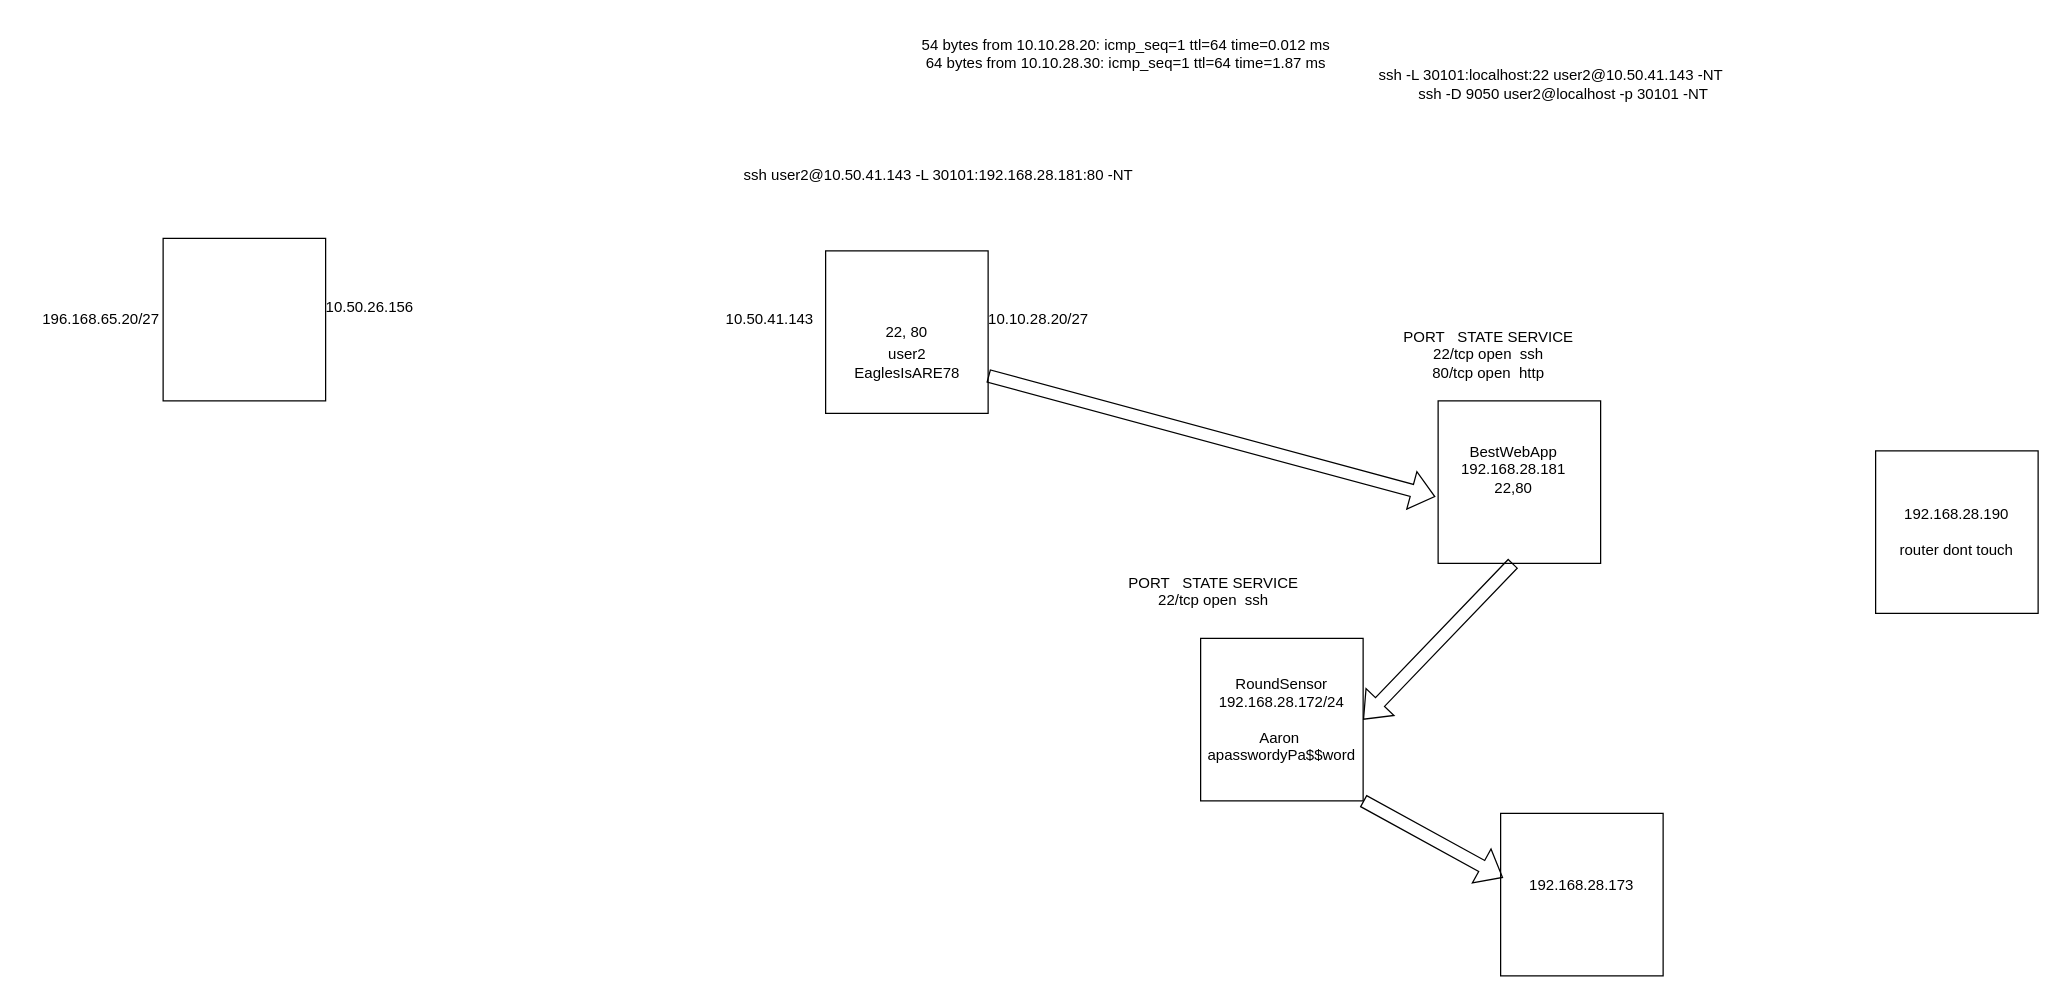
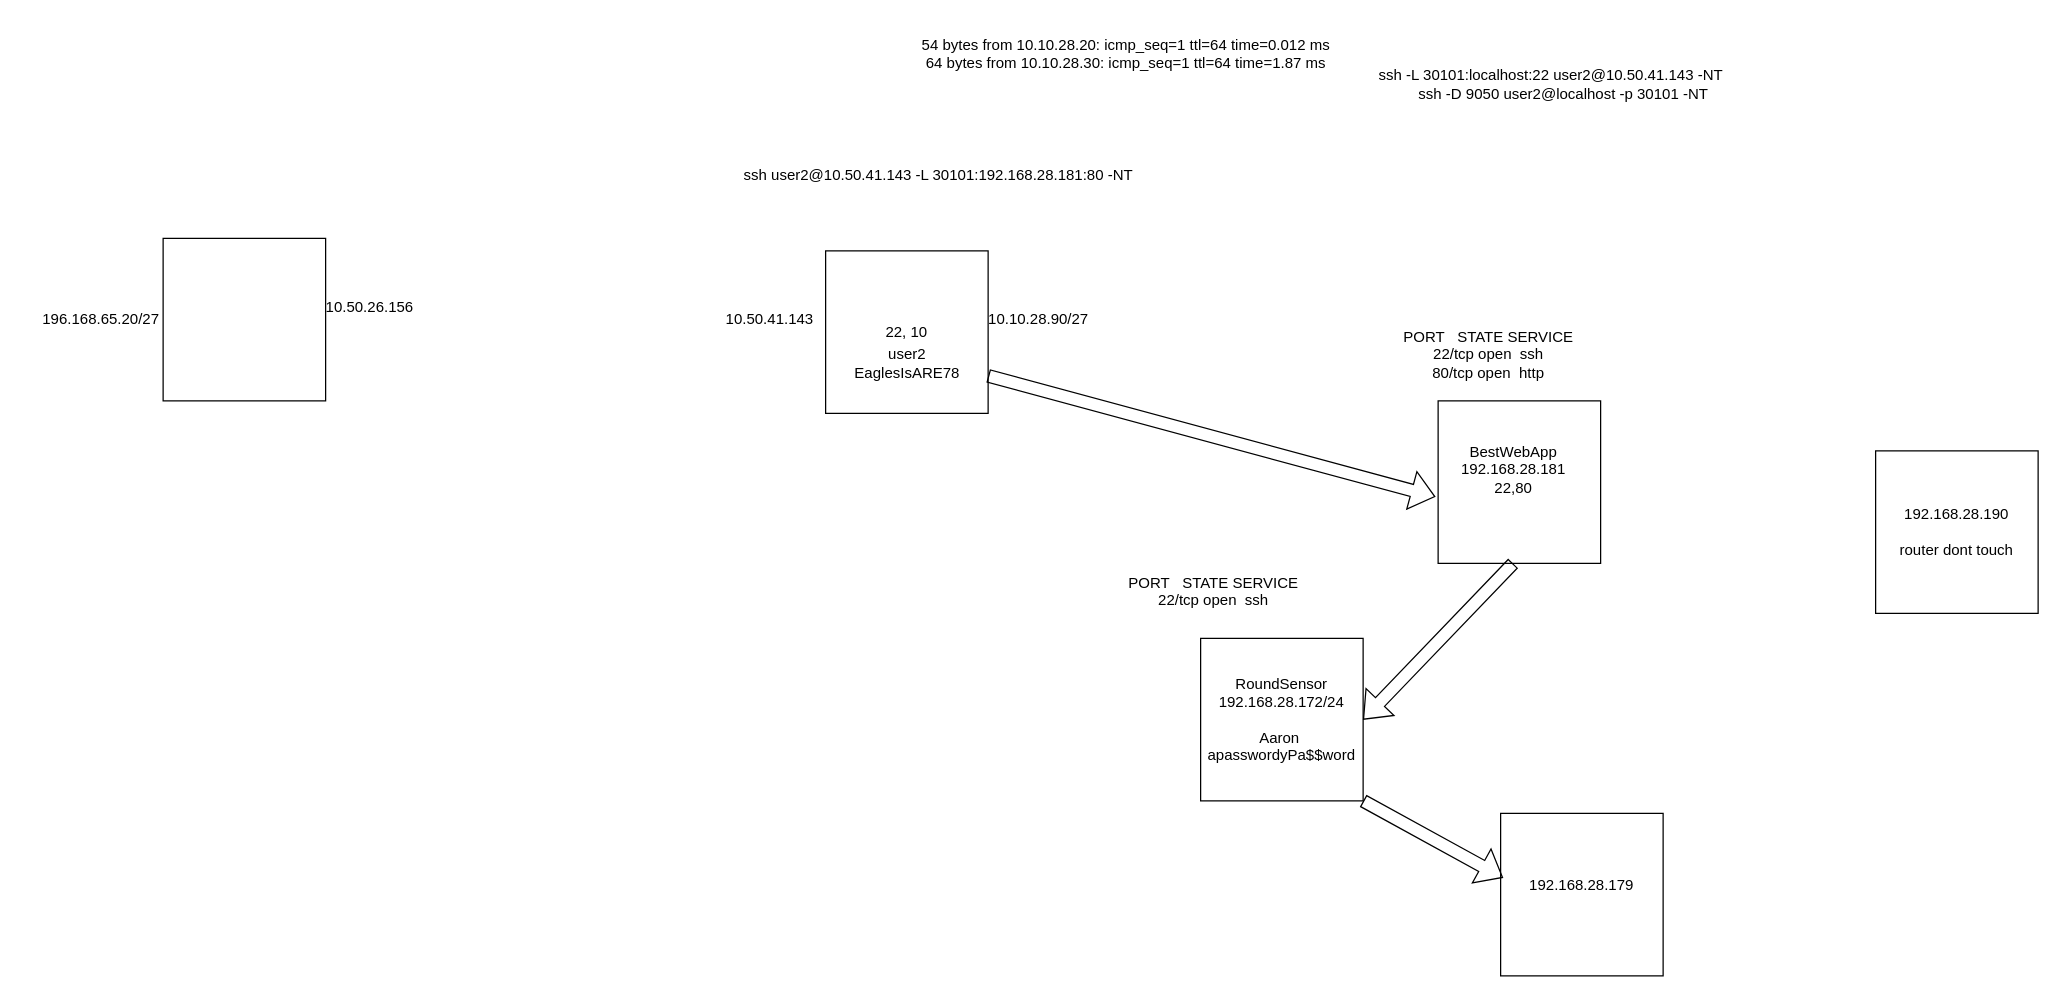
(1039, 319) -> (1039, 319)
(907, 332) -> (907, 332)
(1582, 894) -> (1582, 894)
